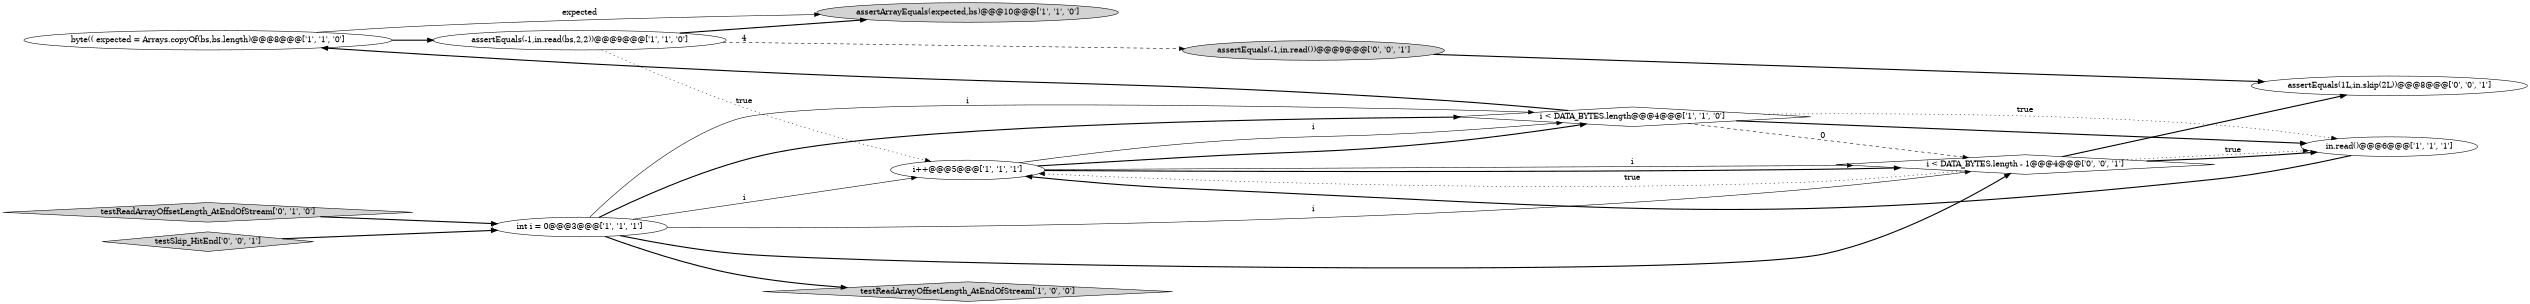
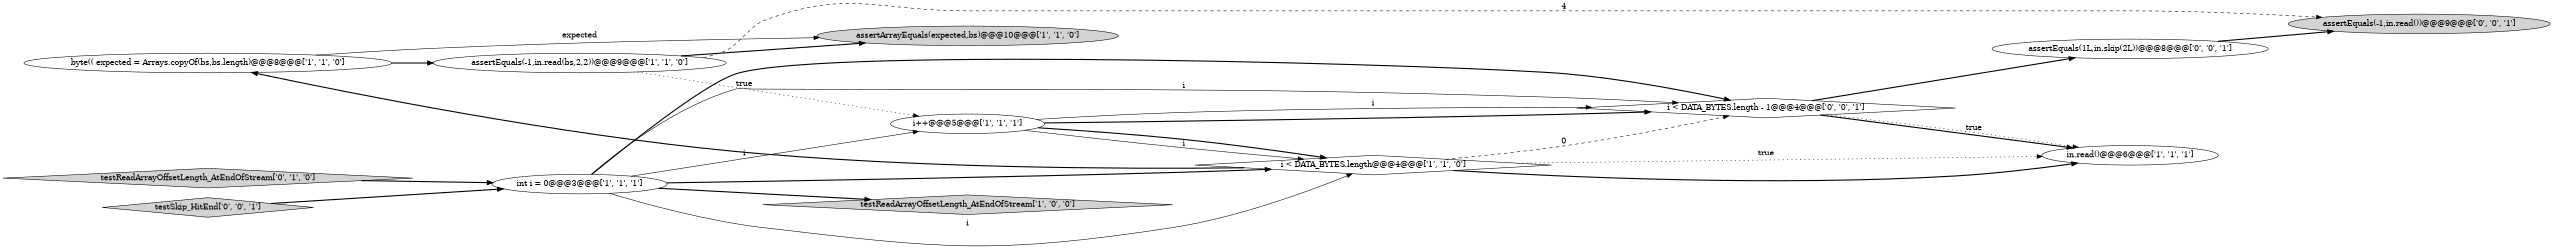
(1846, 68) -> (2273, 37)
(1503, 186) -> none
(1693, 209) -> none
